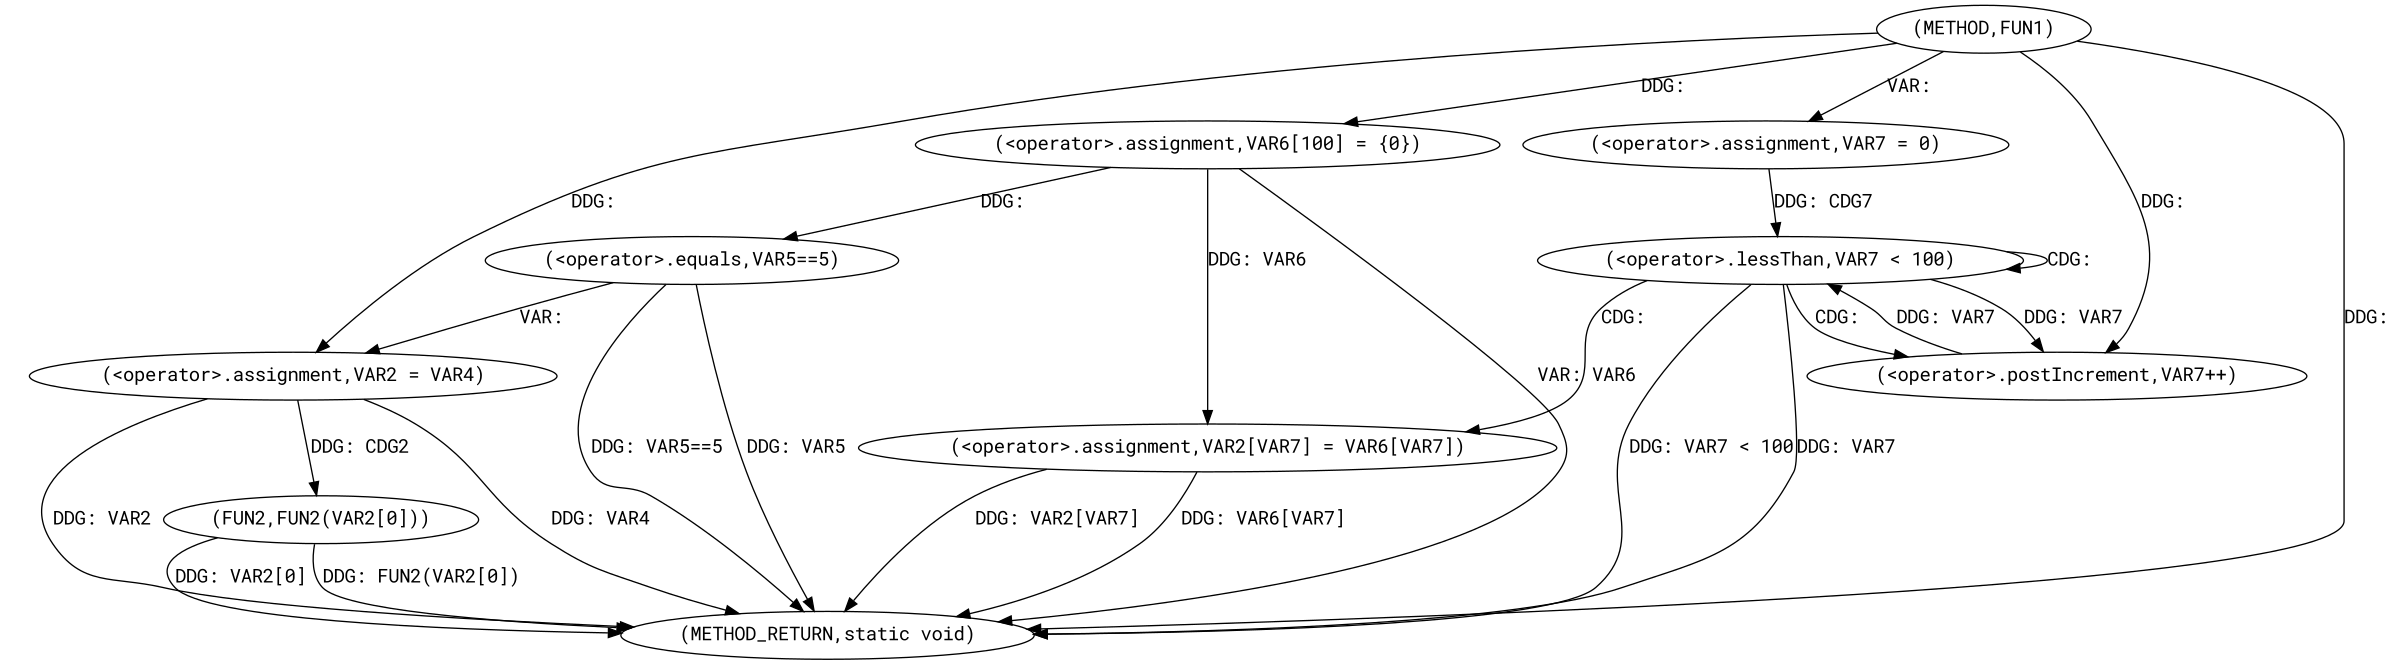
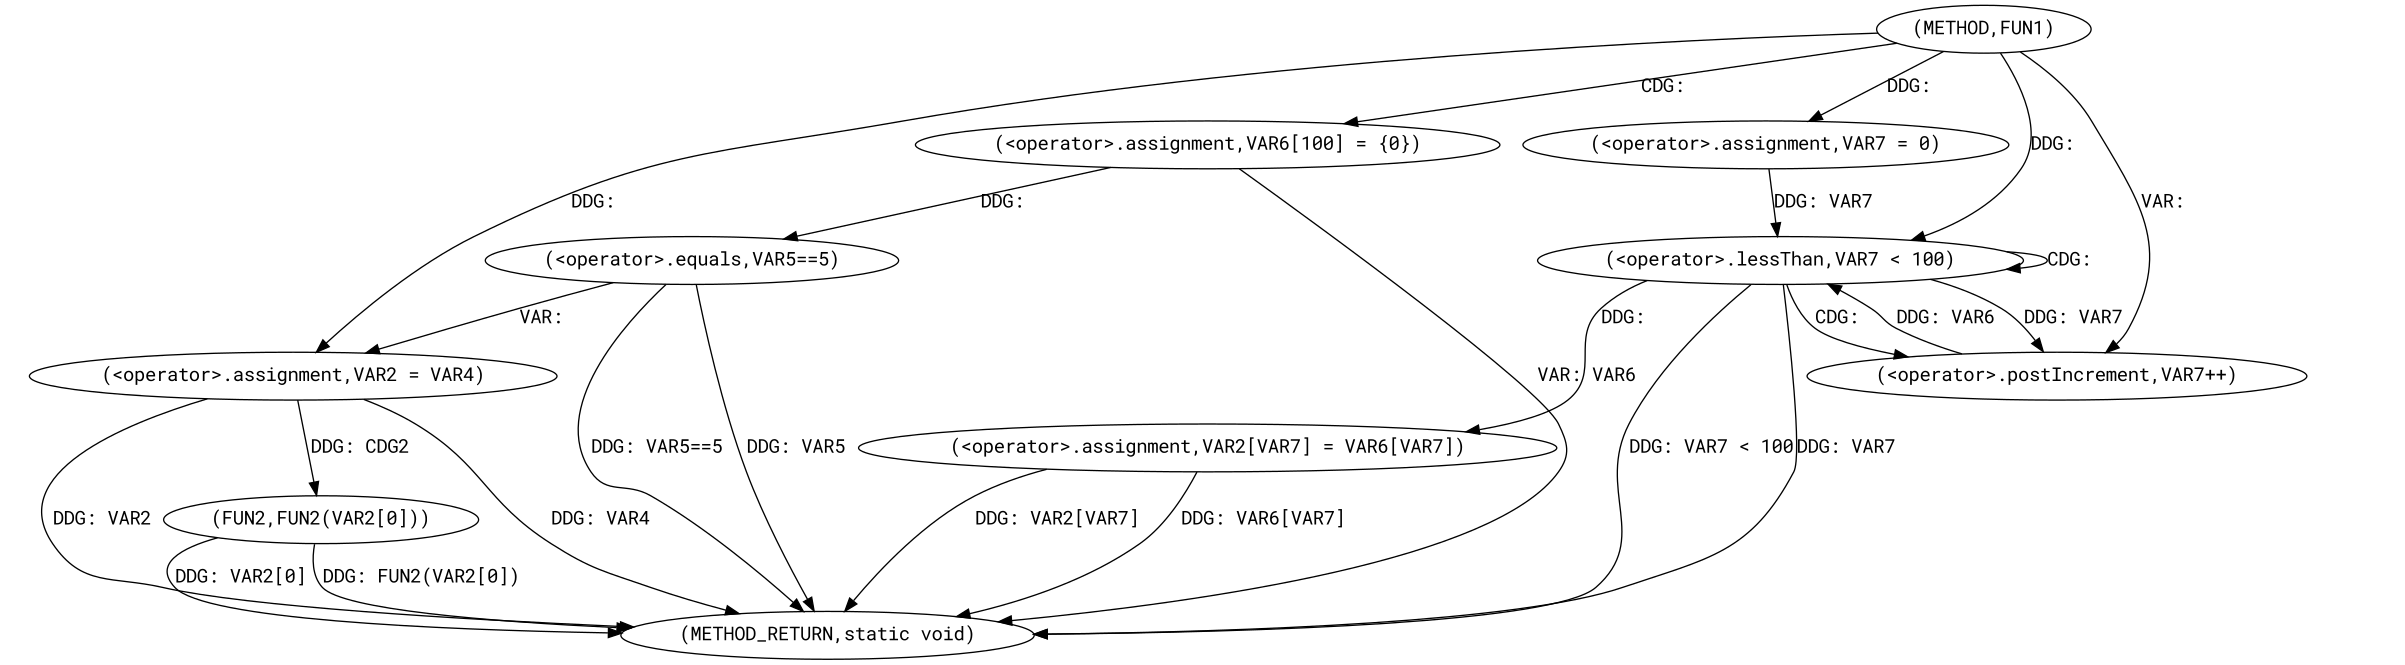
(1669, 87) -> (1669, 87)
(1915, 87) -> (1915, 87)
(1824, 203) -> (1824, 203)
(2169, 203) -> (2169, 203)
(1208, 290) -> none
(1629, 318) -> (1629, 318)
(1946, 318) -> (1946, 318)
(2034, 581) -> (2022, 167)
